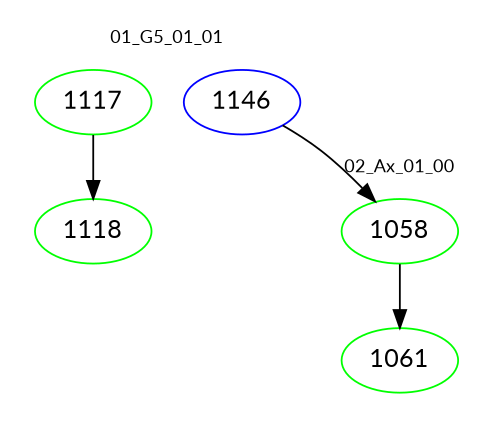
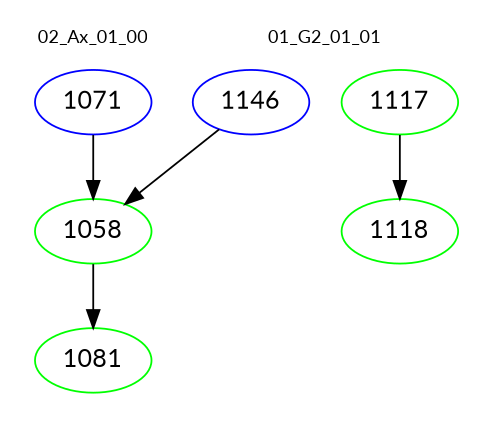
(168, 39) -> (325, 39)
none -> (93, 102)
(400, 360) -> (93, 360)
